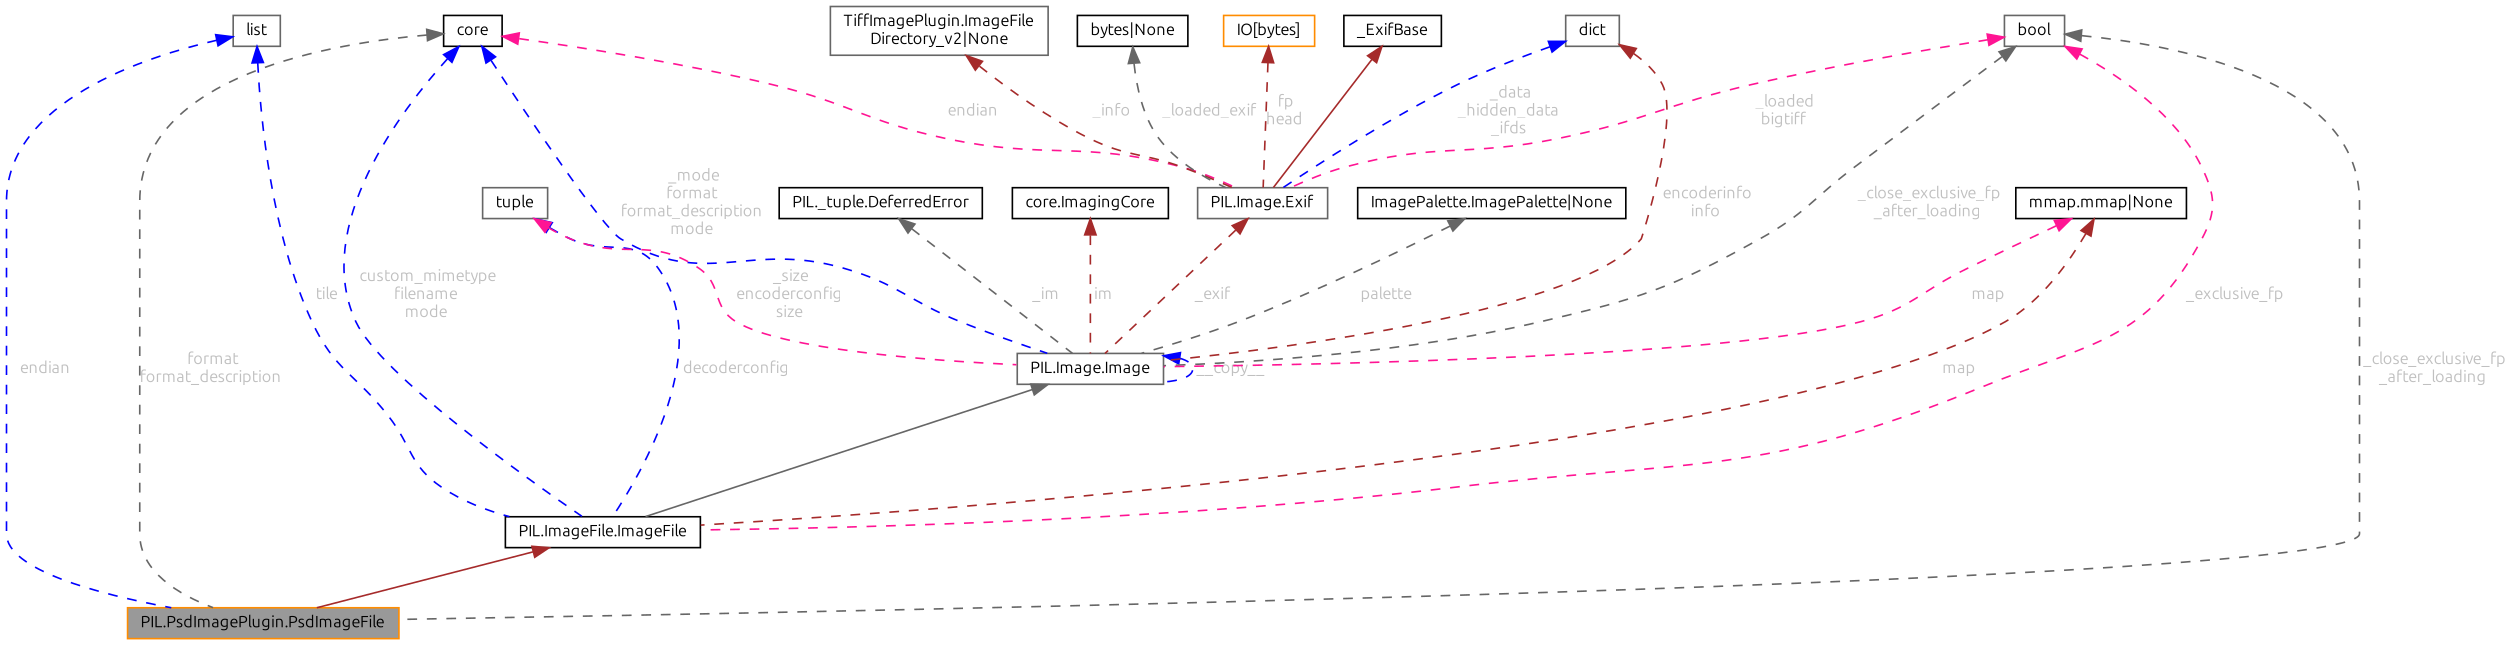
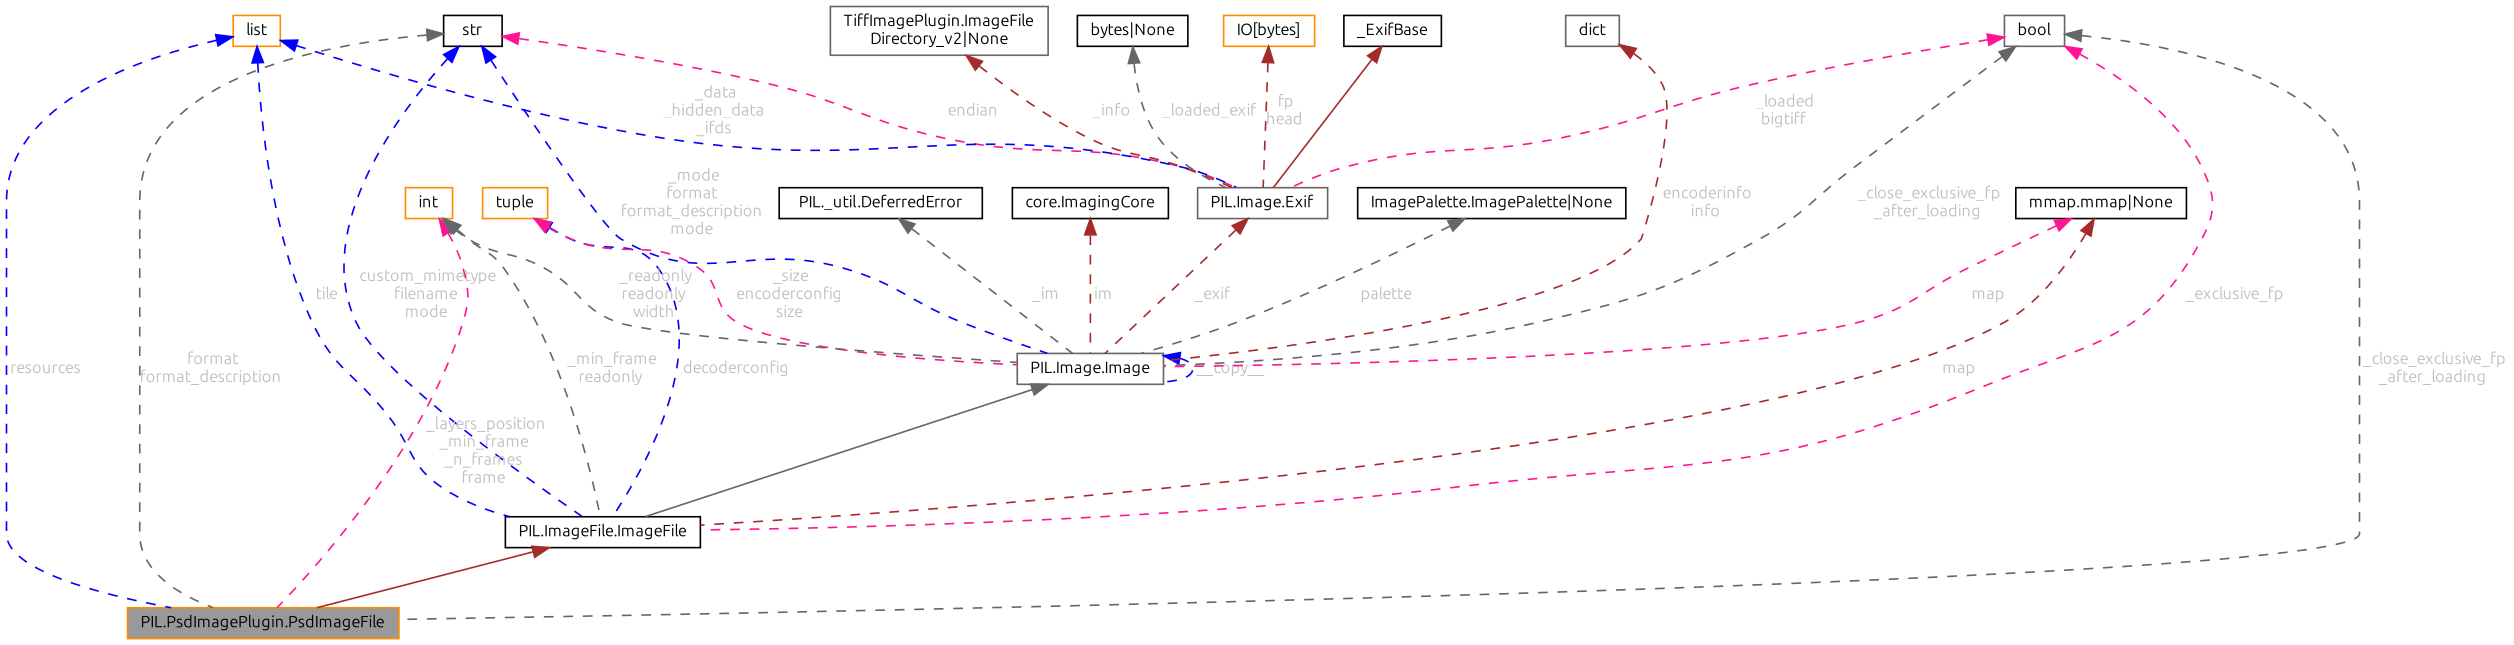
(257, 31) -> (257, 31)
(473, 31) -> (473, 31)
(1412, 108) -> (763, 148)
none -> (429, 203)
(515, 203) -> (515, 203)
(881, 203) -> (881, 203)
(44, 369) -> (44, 369)
